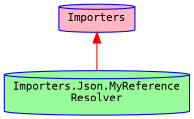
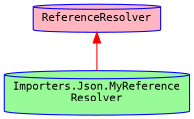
(97, 18) -> (97, 18)
